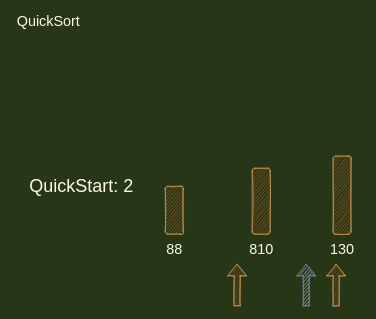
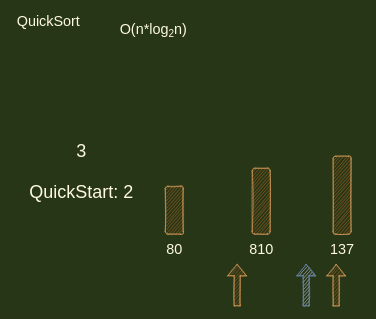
none -> (153, 30)
none -> (81, 150)
(81, 186) -> (81, 192)
(175, 249) -> (175, 249)
(343, 249) -> (343, 249)
